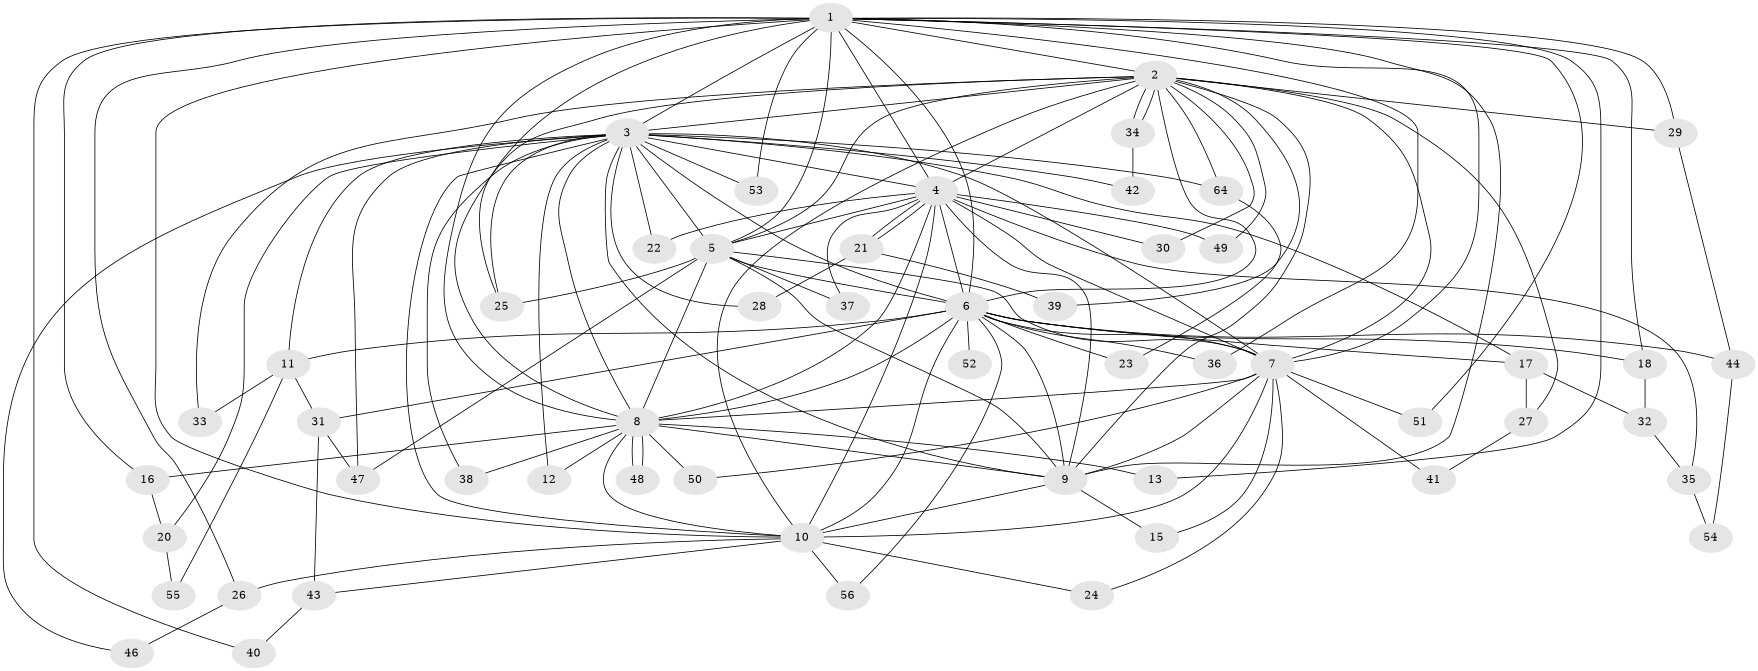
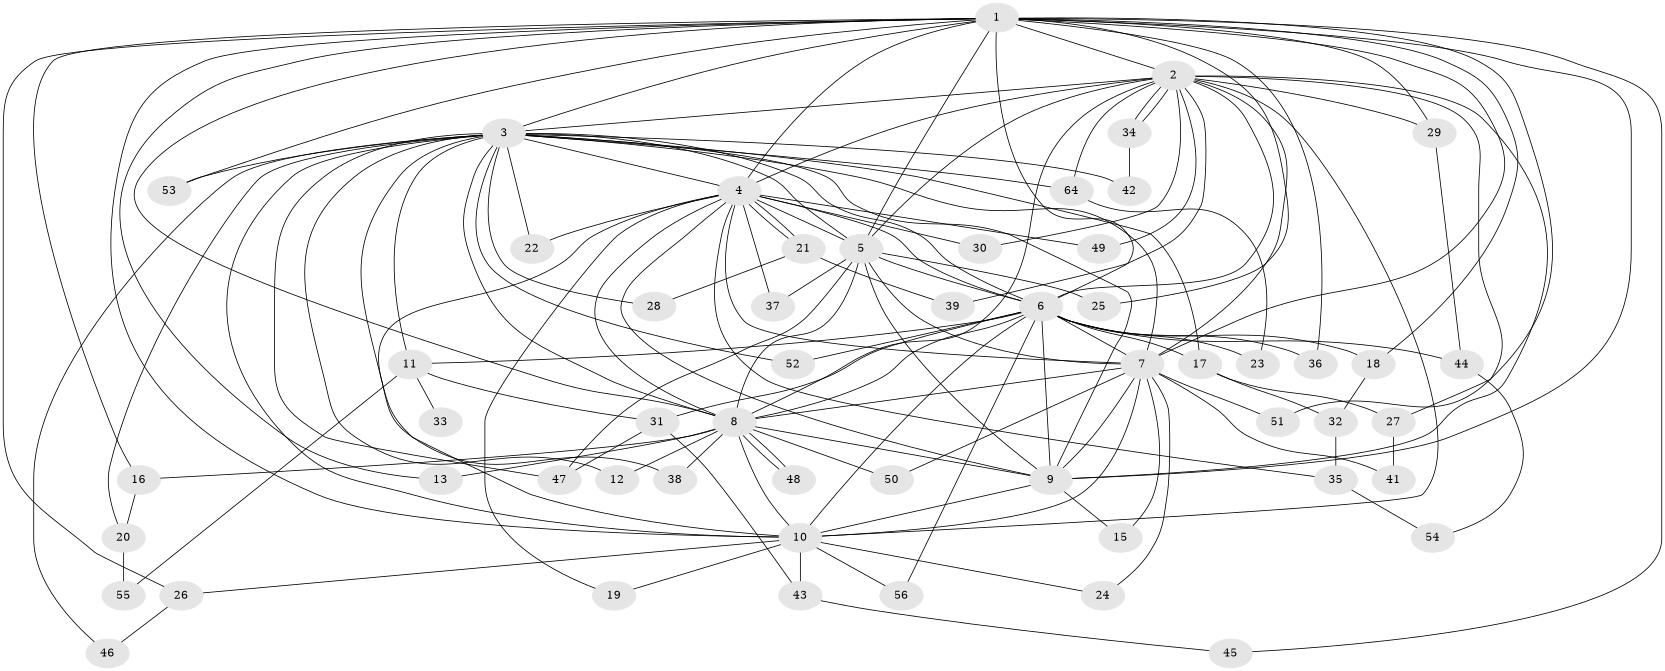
(577, 108) -> none
(505, 181) -> (566, 308)
none -> (614, 596)
(254, 653) -> (1231, 653)
